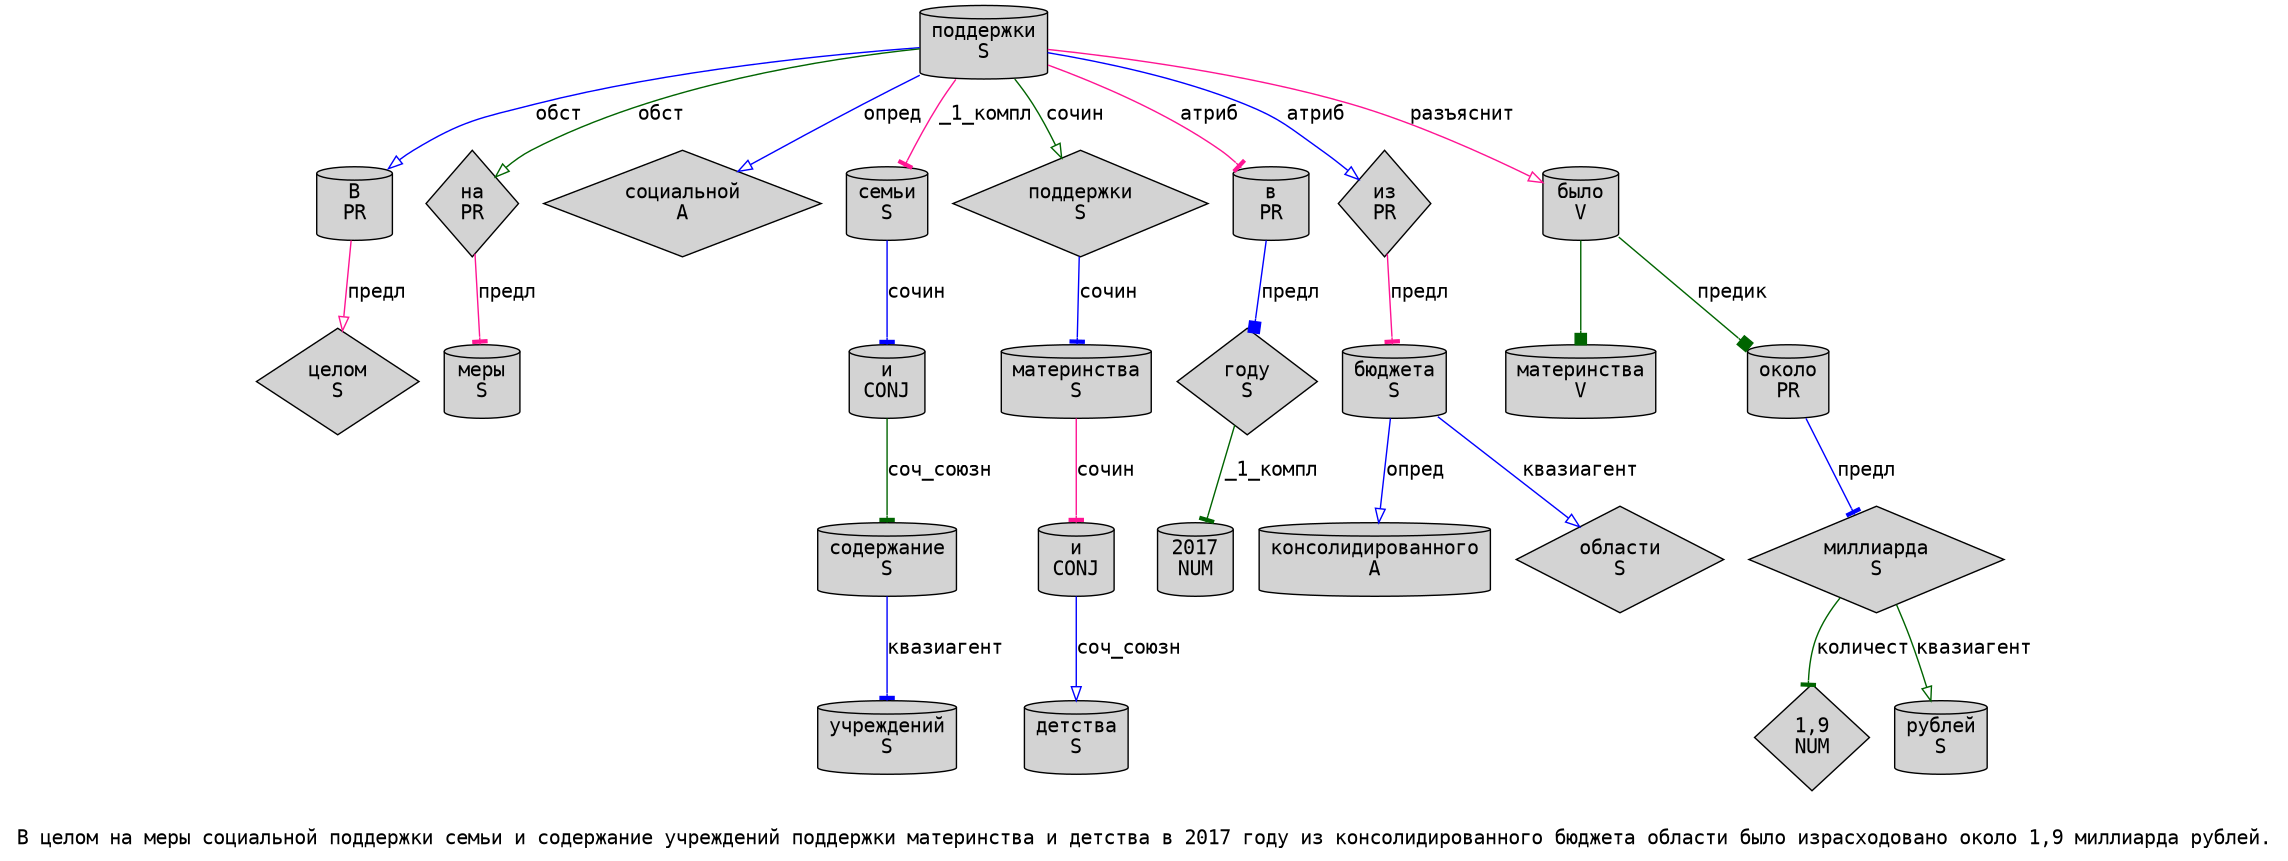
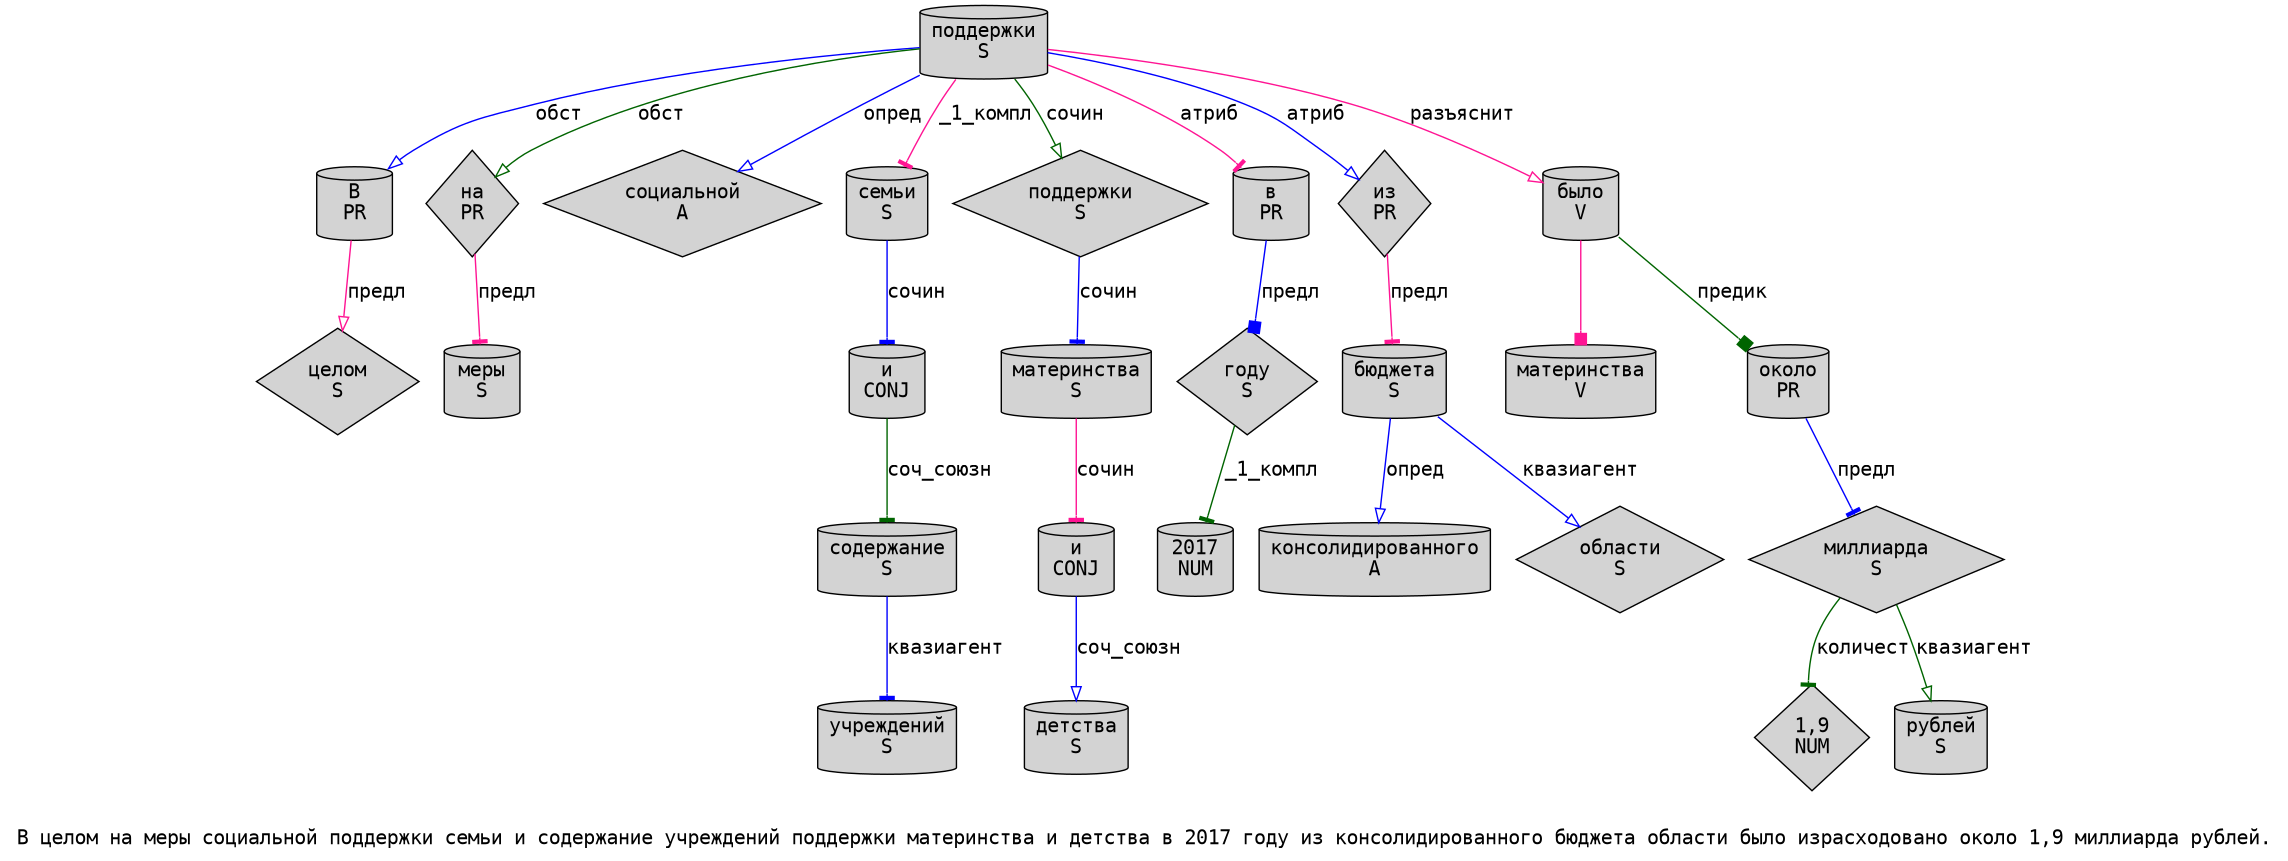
(1581, 285) -> (1581, 285)
